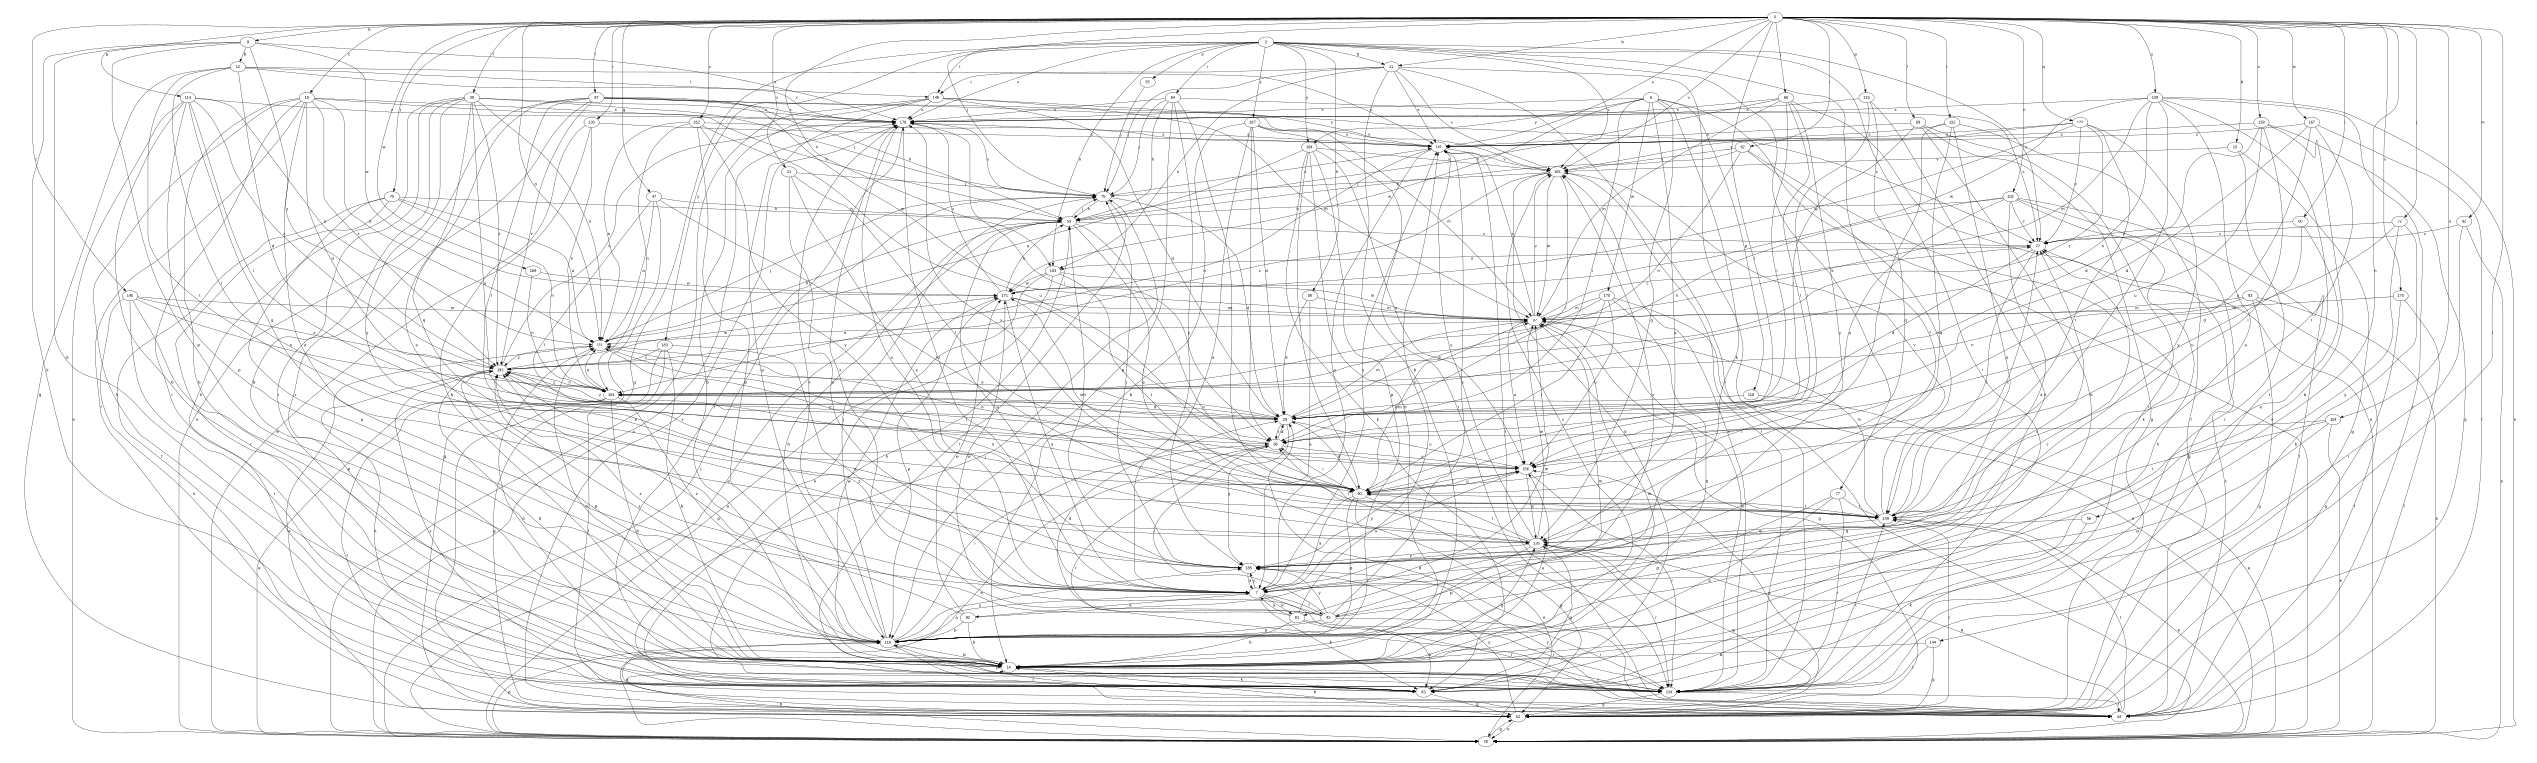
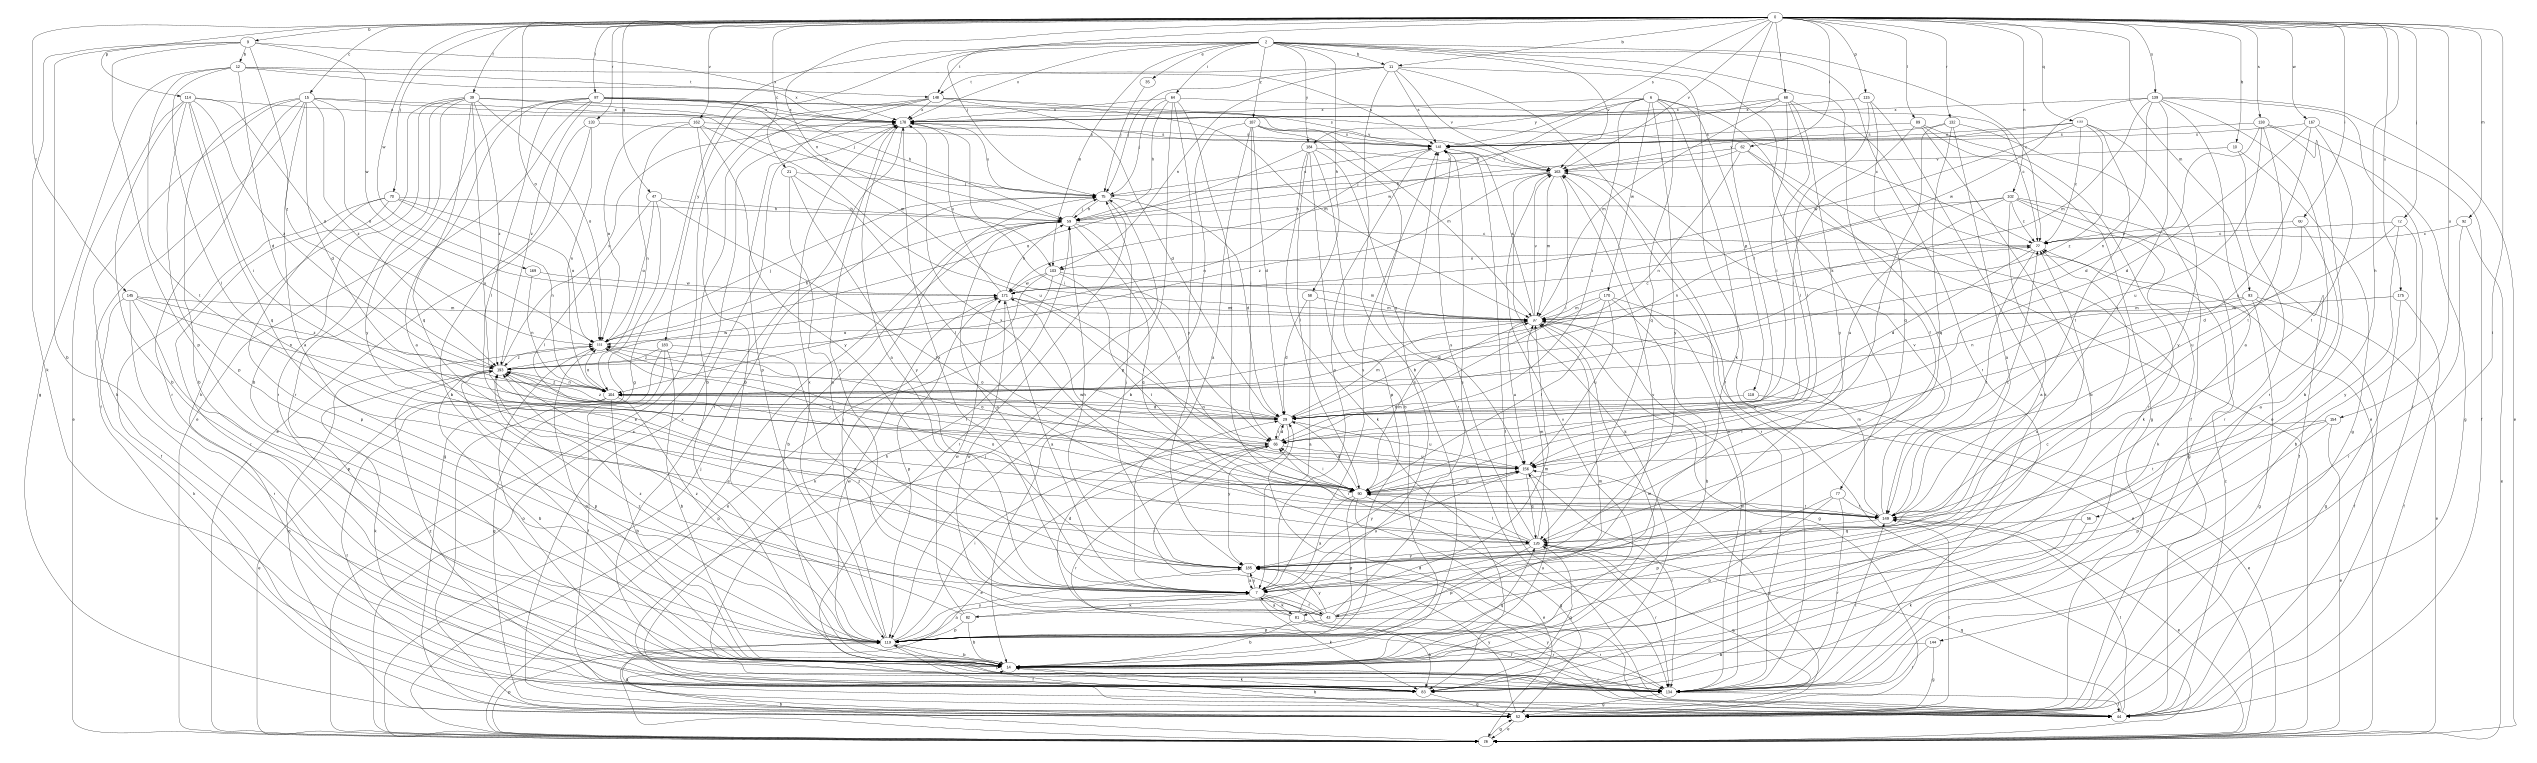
none -> (2099, 33)
